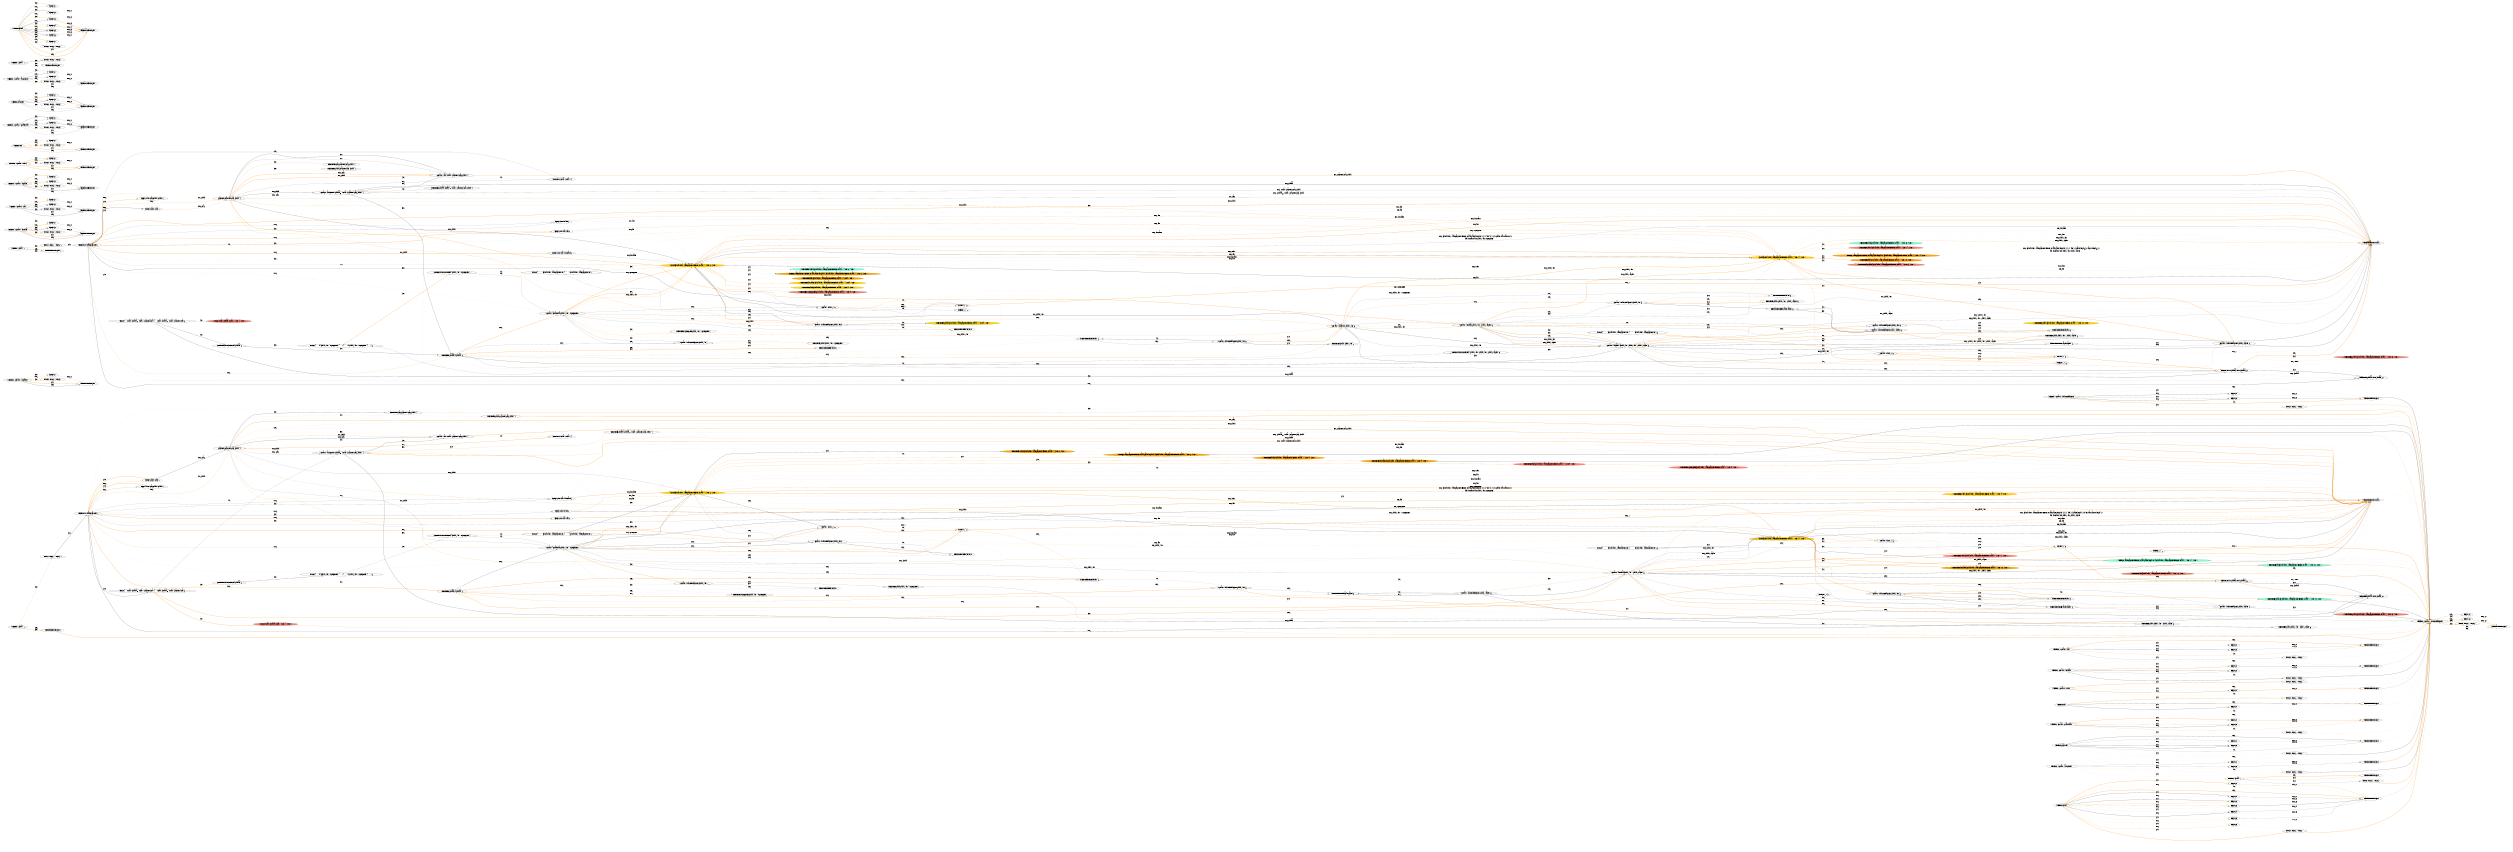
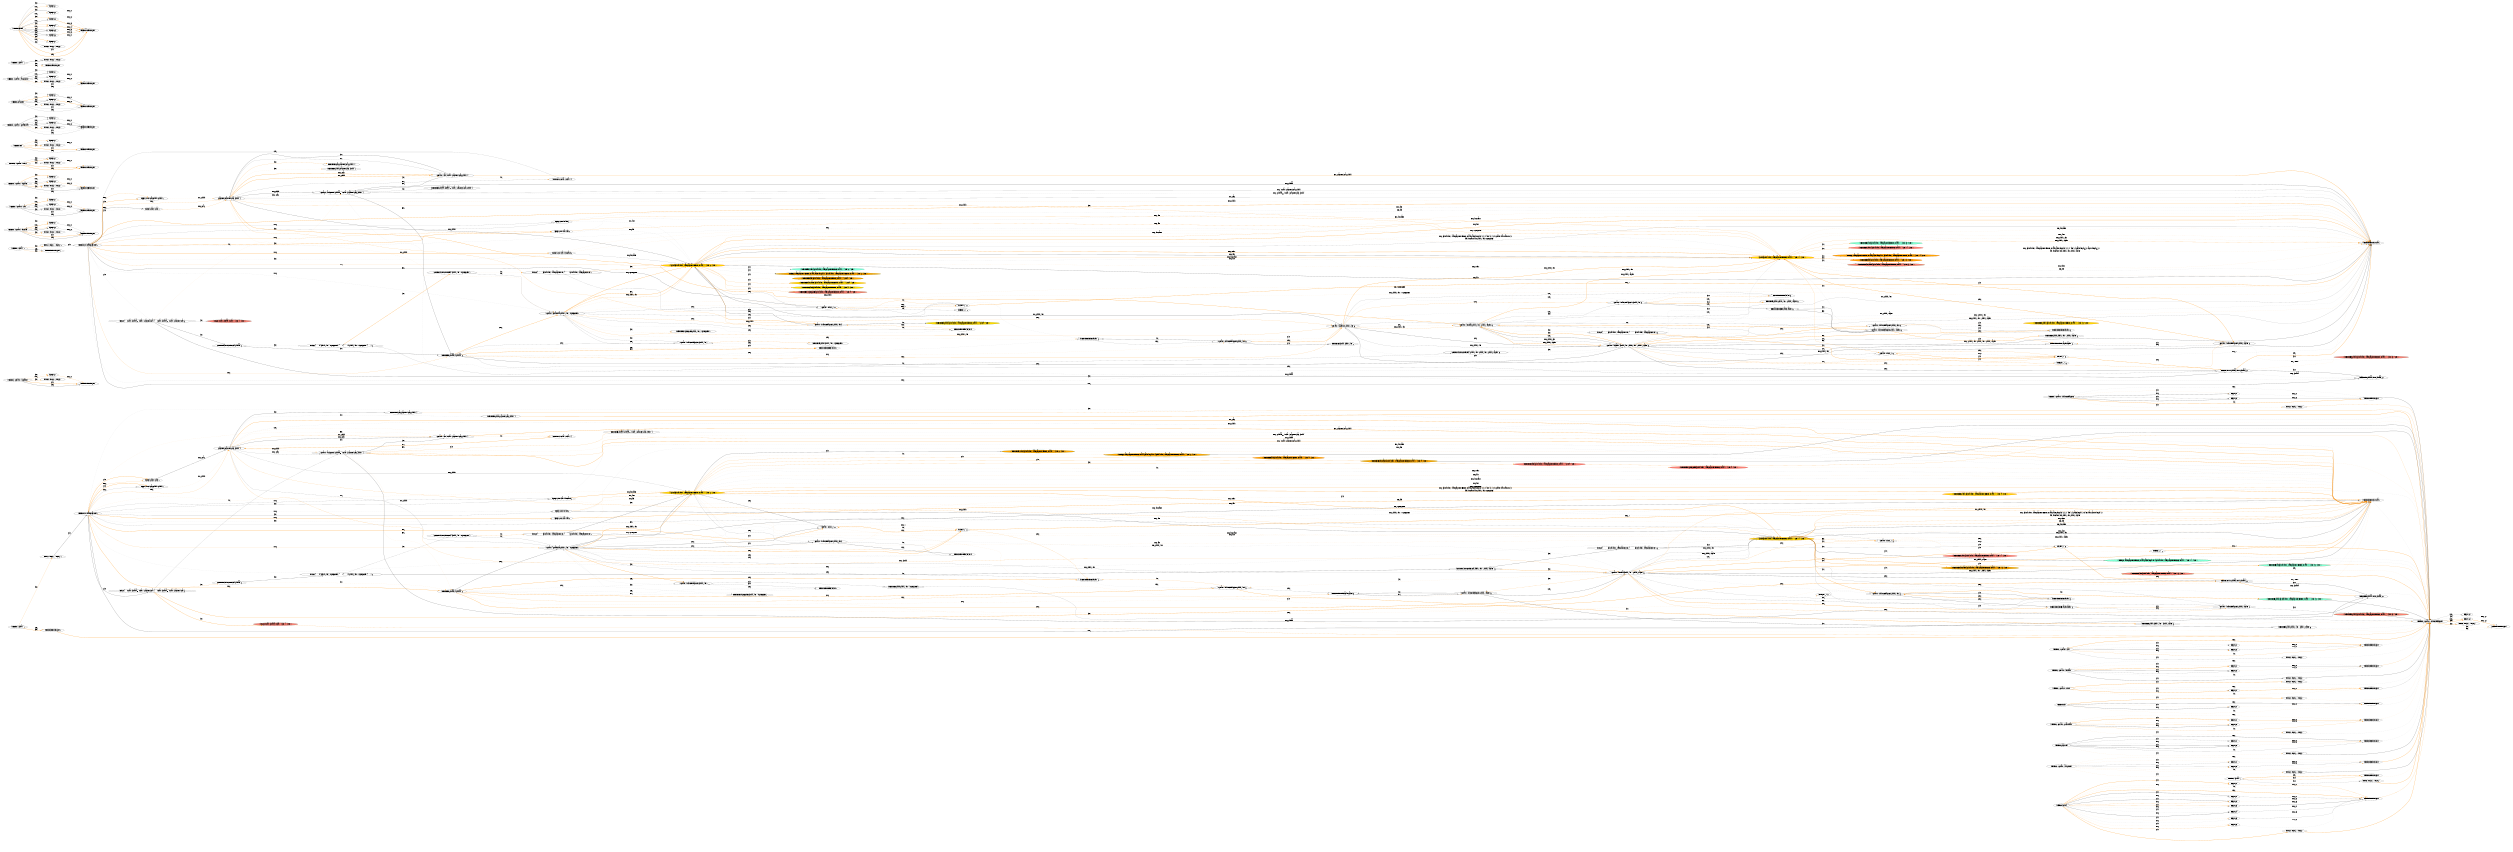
none -> (1476, 569)
